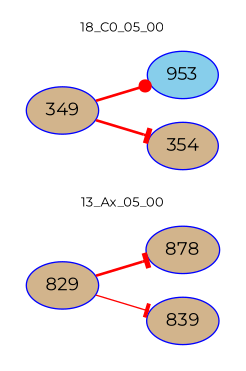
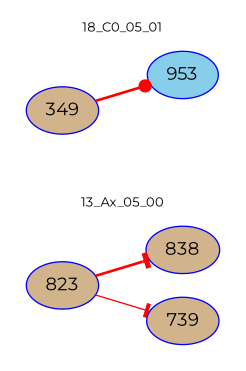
(122, 28) -> (122, 28)
(183, 146) -> none
(183, 250) -> (183, 250)
(62, 285) -> (62, 285)
(183, 321) -> (183, 321)
